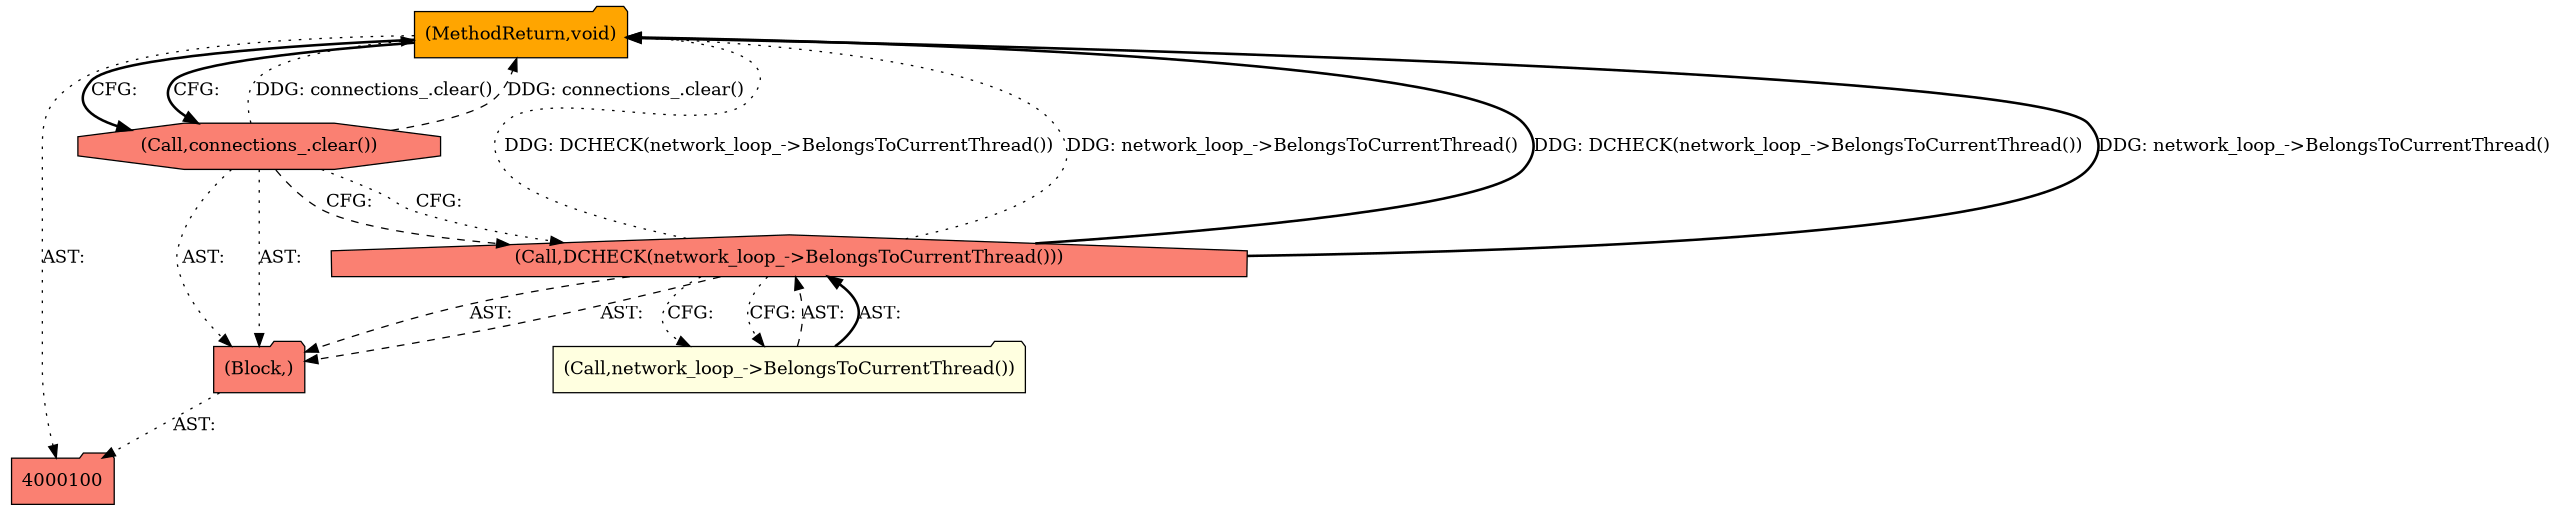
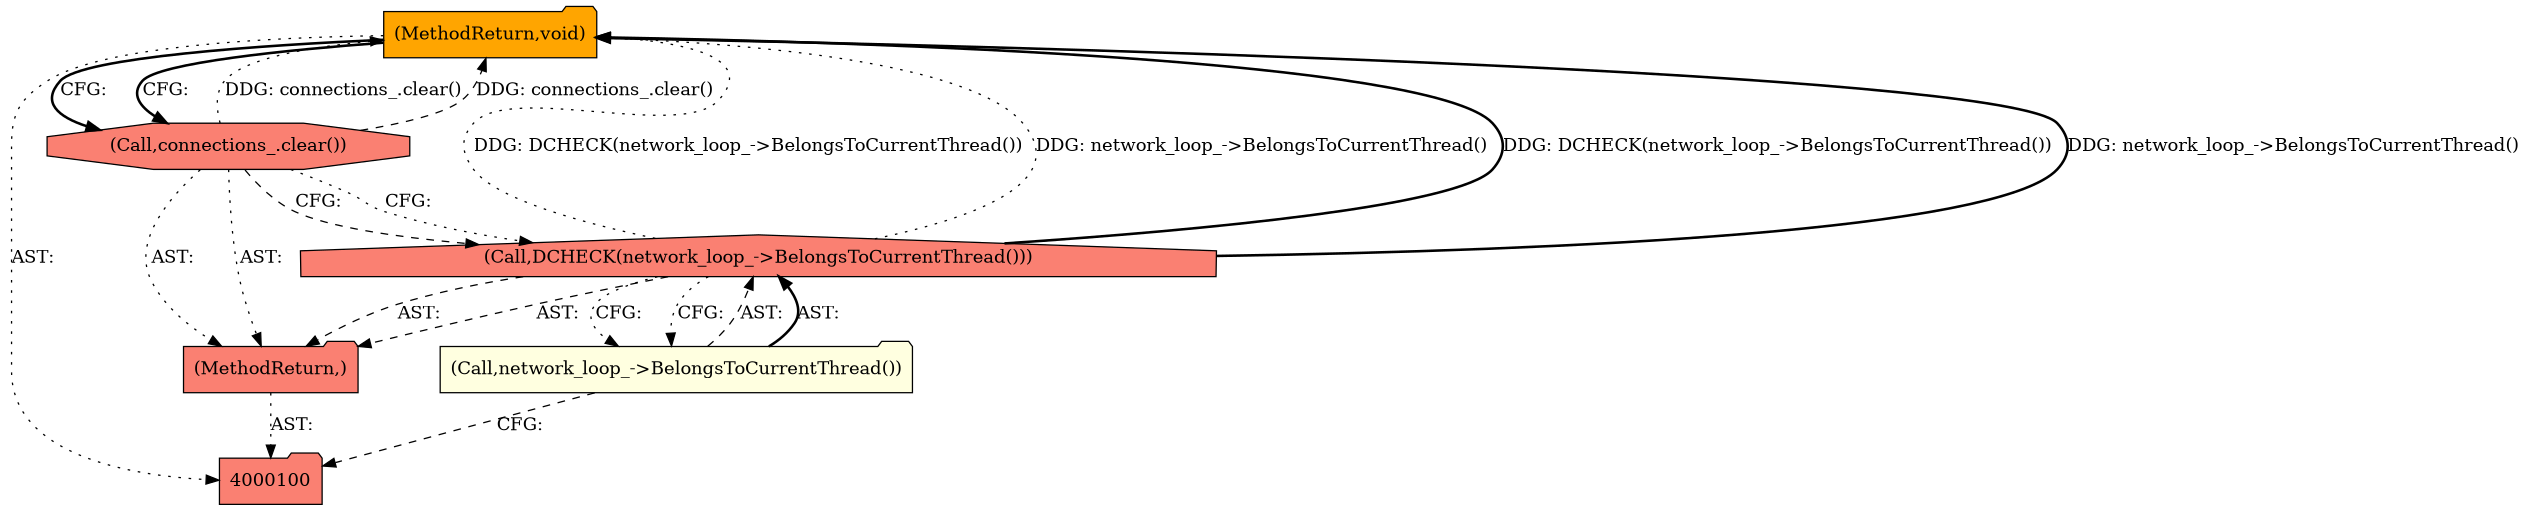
(259, 370) -> (271, 370)
none -> (465, 428)
